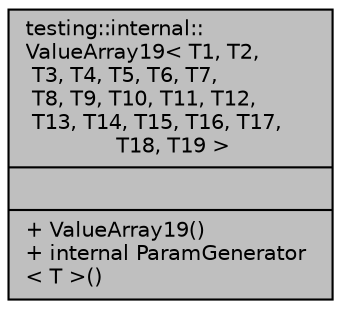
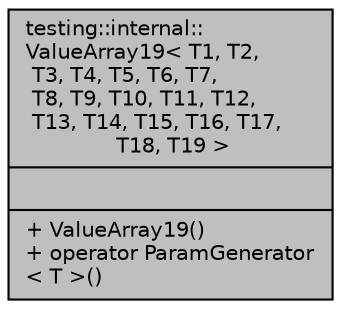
(166, 254) -> (171, 254)
